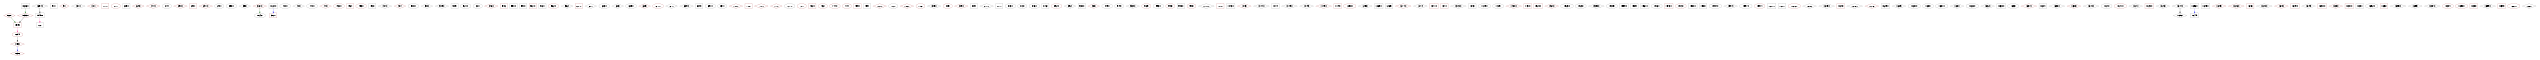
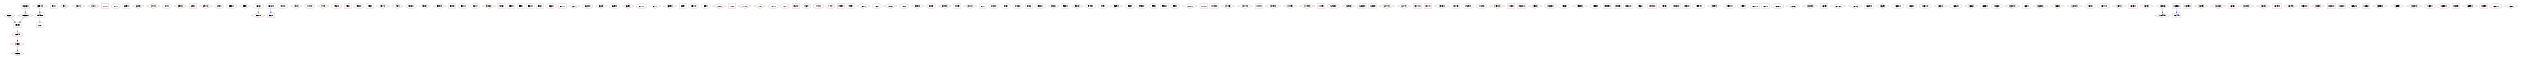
(567, 6) -> none
(260, 10) -> (258, 10)
(2180, 10) -> (2163, 10)
(13, 20) -> (13, 20)
